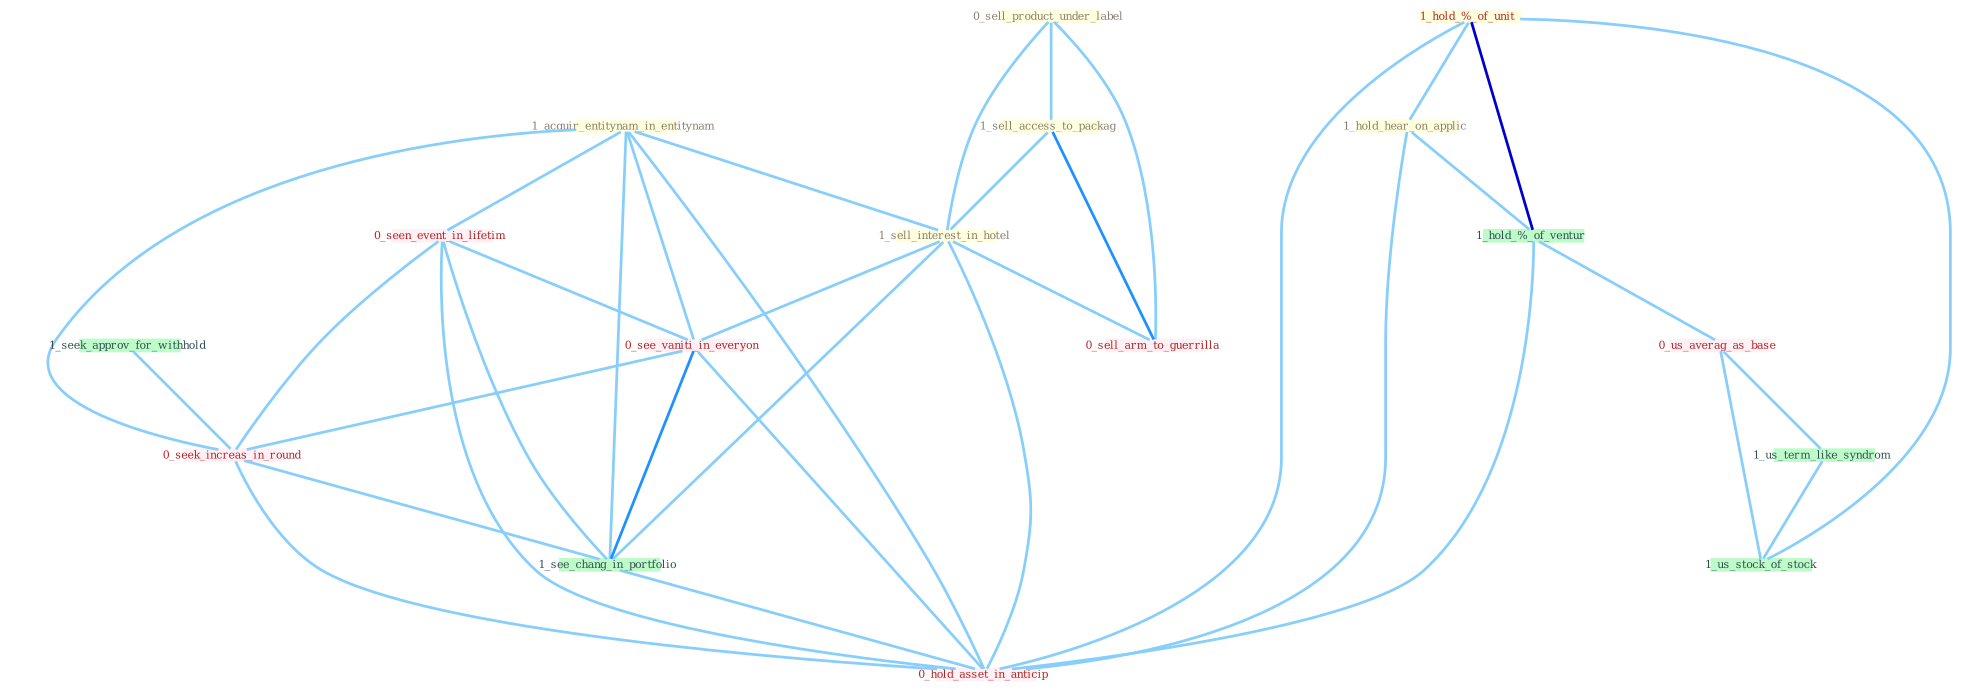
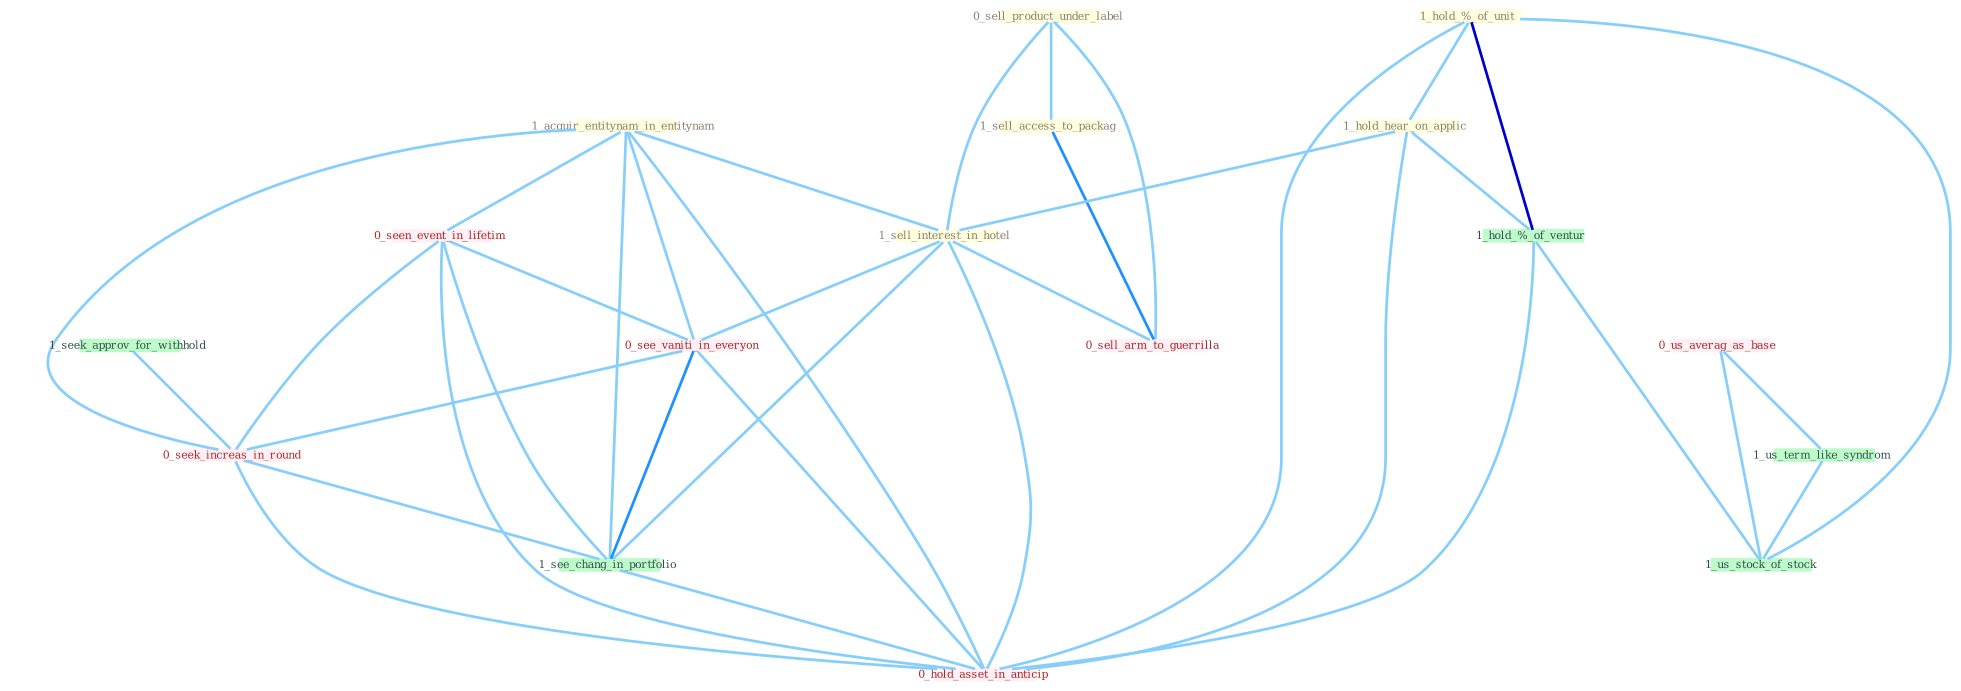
(1471, 16) -> (1471, 16)
(999, 181) -> (1177, 181)
(1627, 291) -> (1648, 401)
